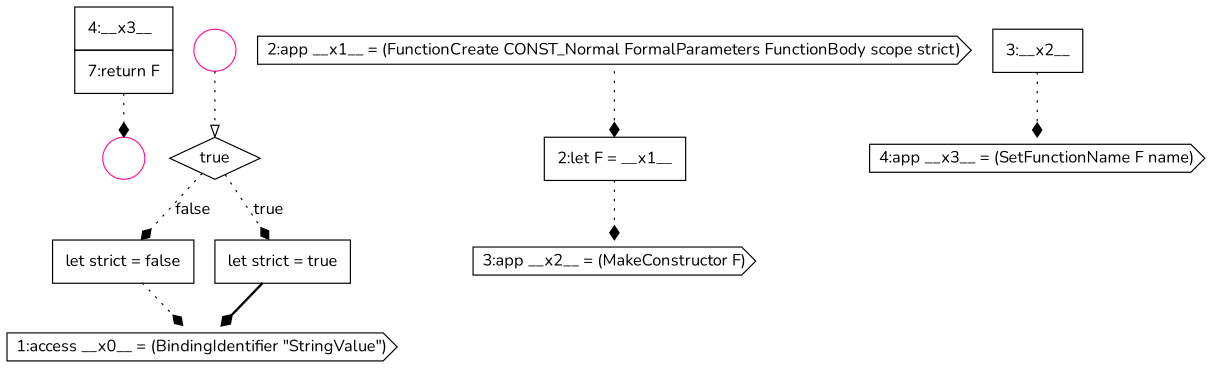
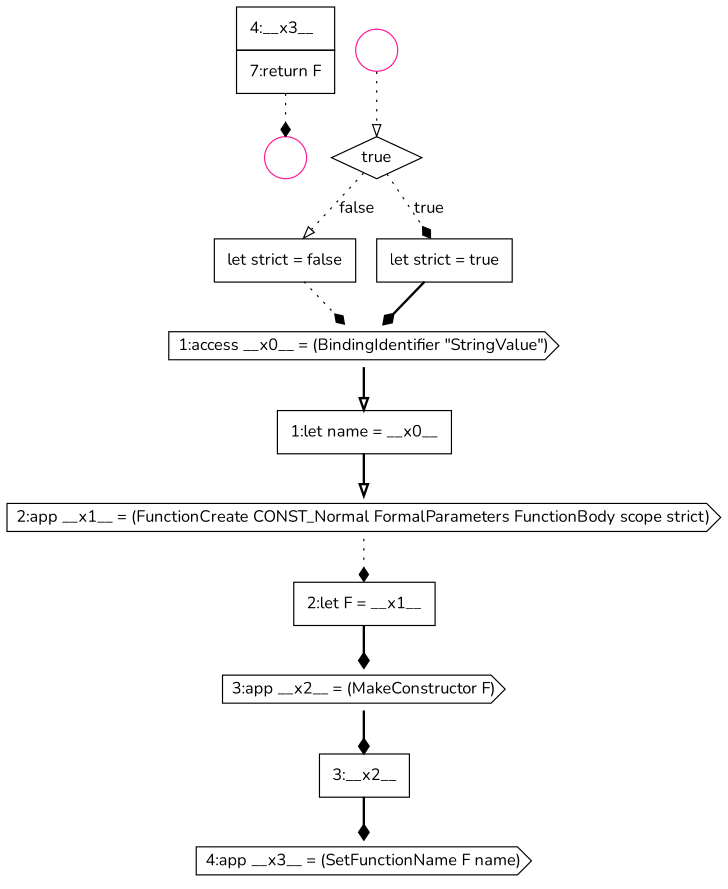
(1037, 97) -> (364, 811)
(177, 201) -> (337, 201)
(614, 203) -> (364, 639)
none -> (364, 432)
none -> (364, 725)
